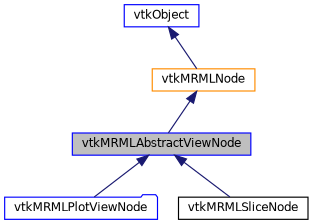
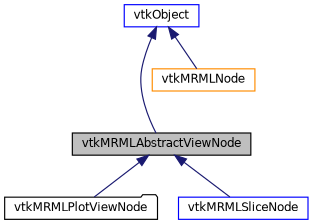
(179, 117) -> (141, 86)
(162, 144) -> (162, 144)
(81, 208) -> (81, 208)
(243, 208) -> (243, 208)
